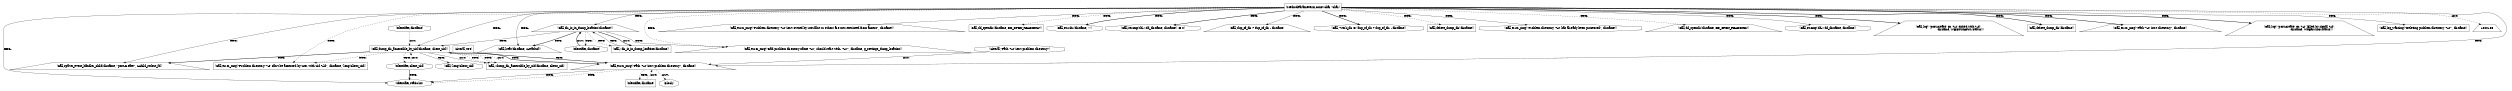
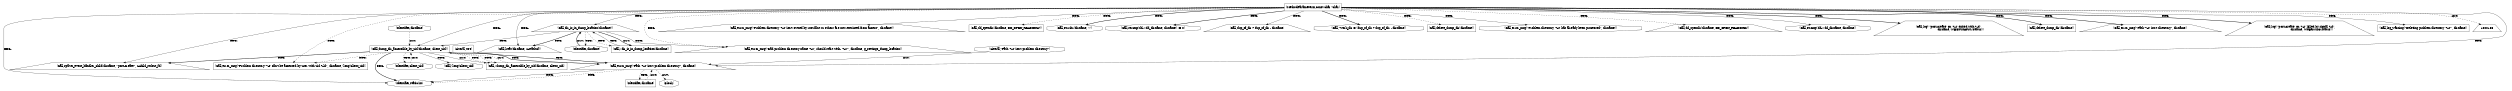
(442, 58) -> (442, 58)
(409, 74) -> (375, 68)
